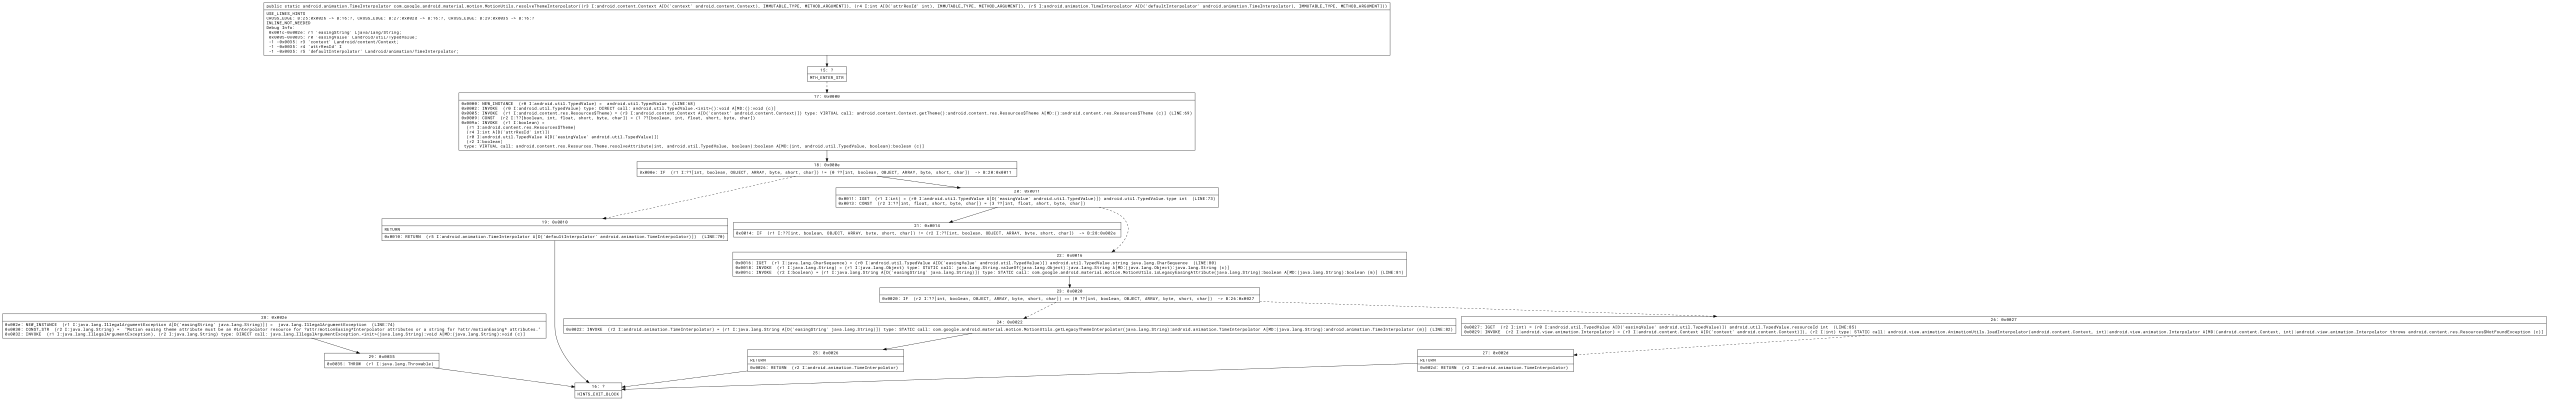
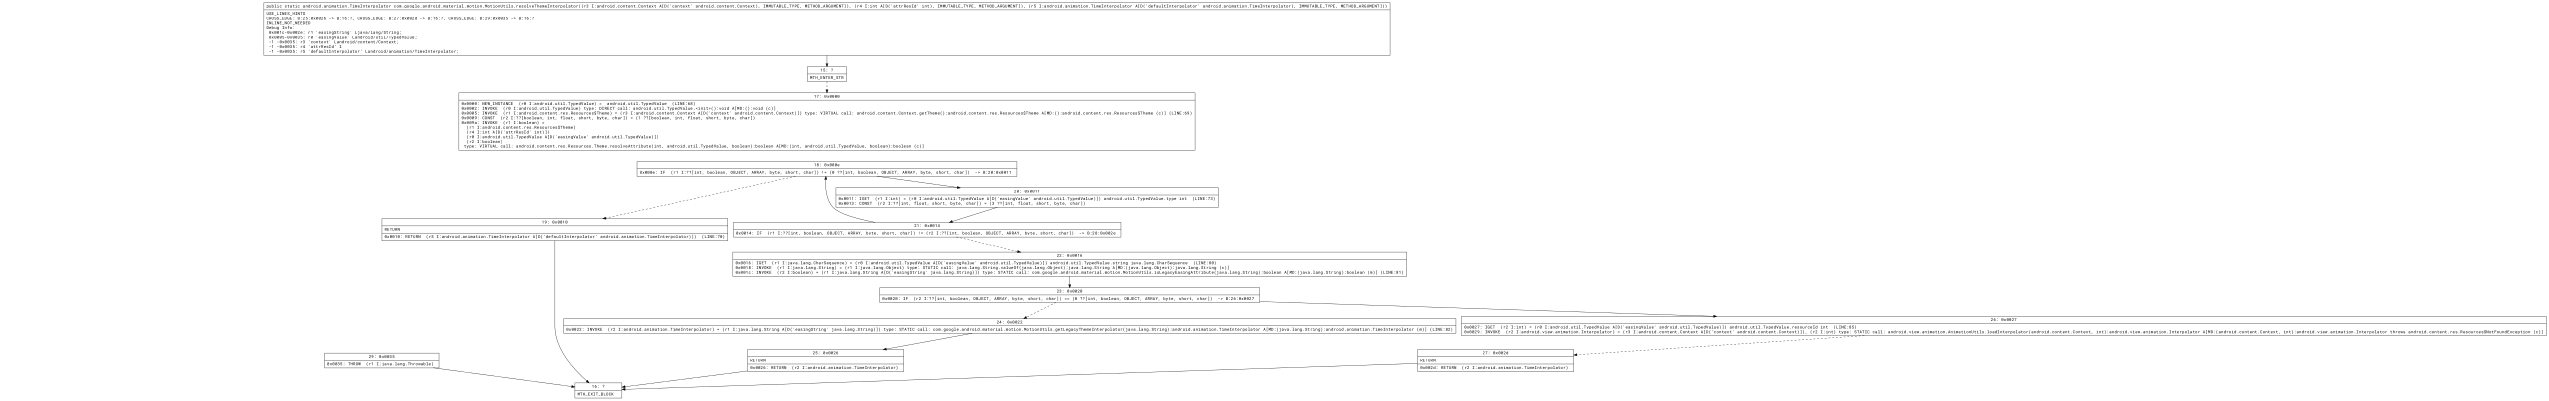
(827, 154) -> (839, 212)
(1127, 223) -> (987, 244)
(1487, 309) -> (1487, 309)
(274, 326) -> none
(598, 394) -> (596, 394)
